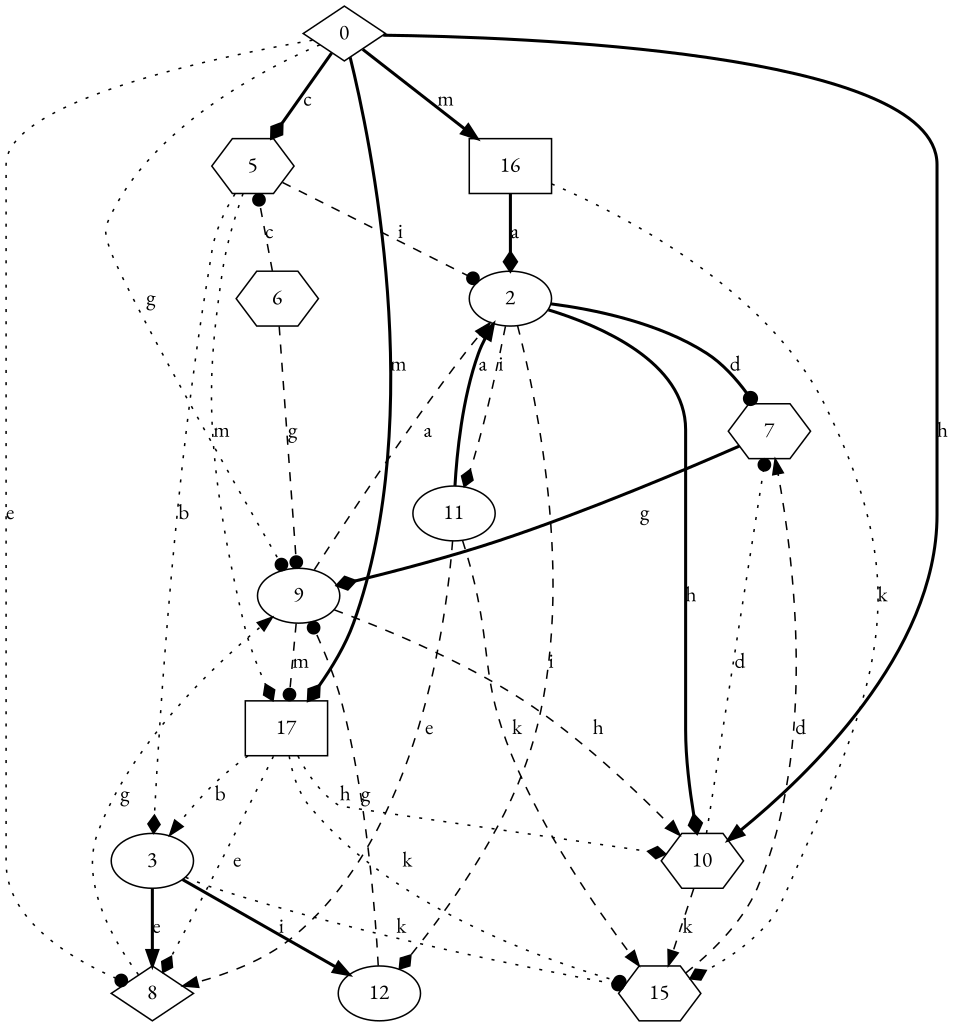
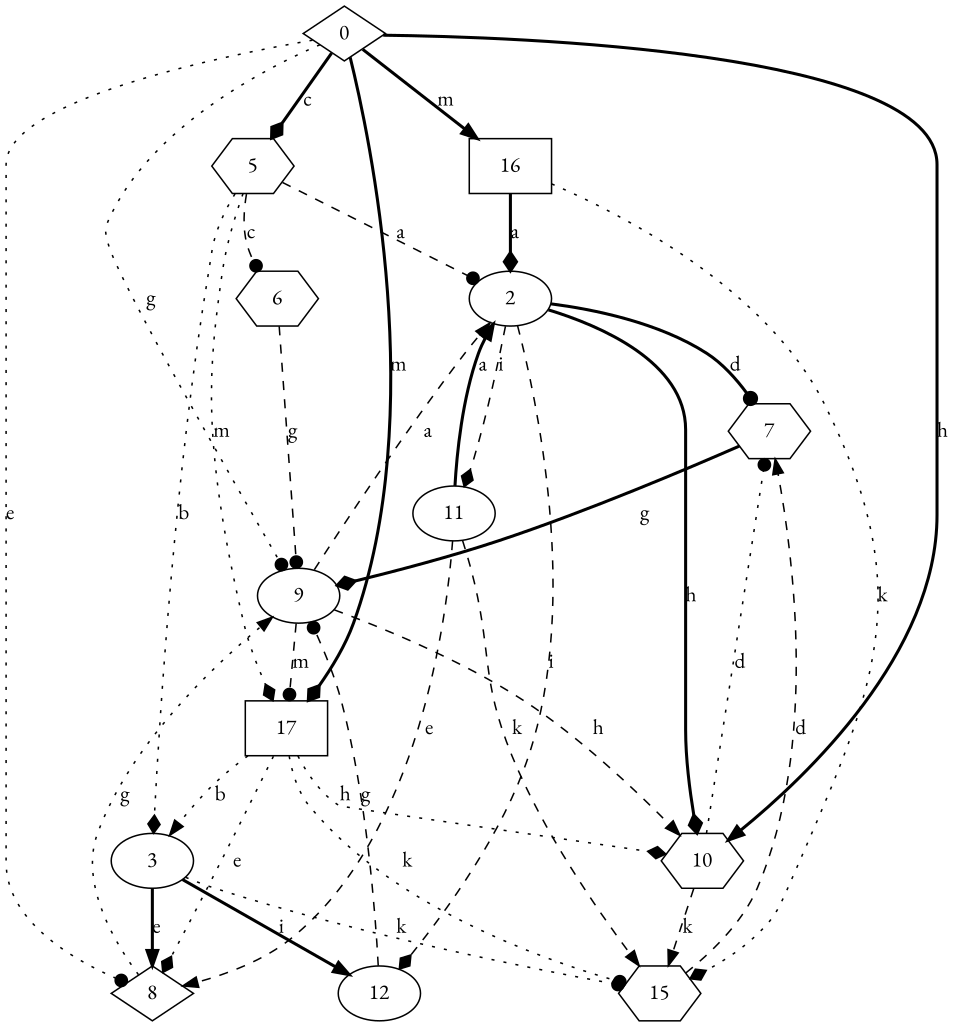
(401, 232) -> (401, 232)
(266, 239) -> (244, 228)
